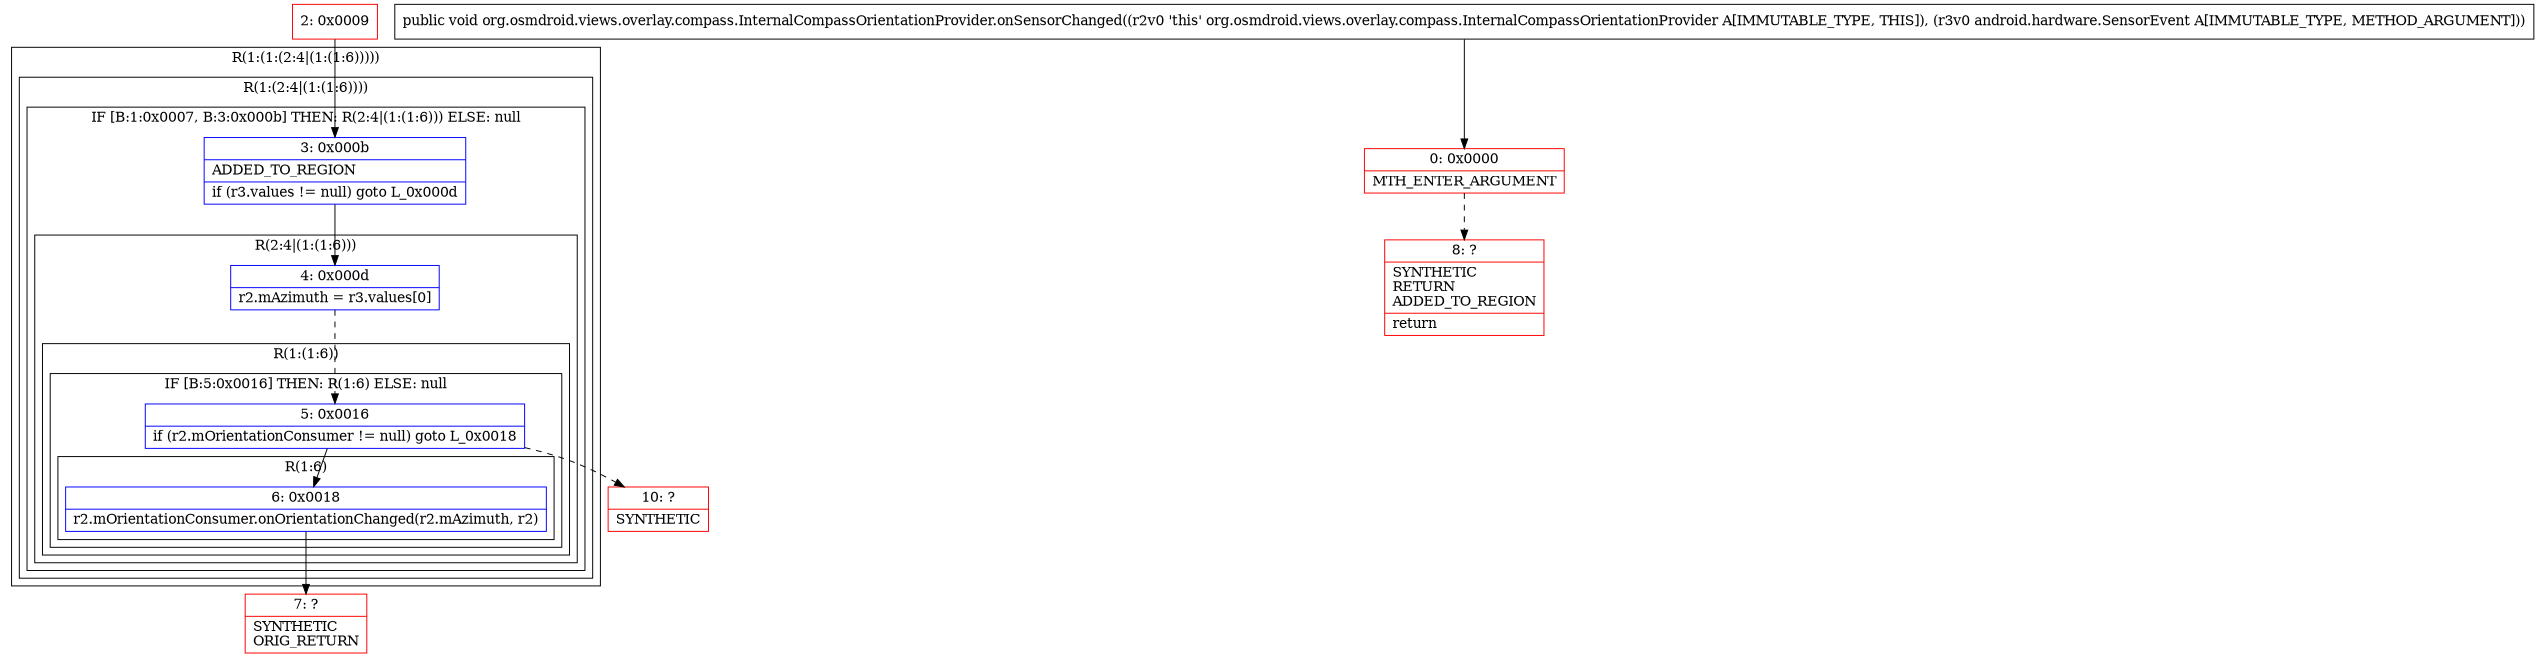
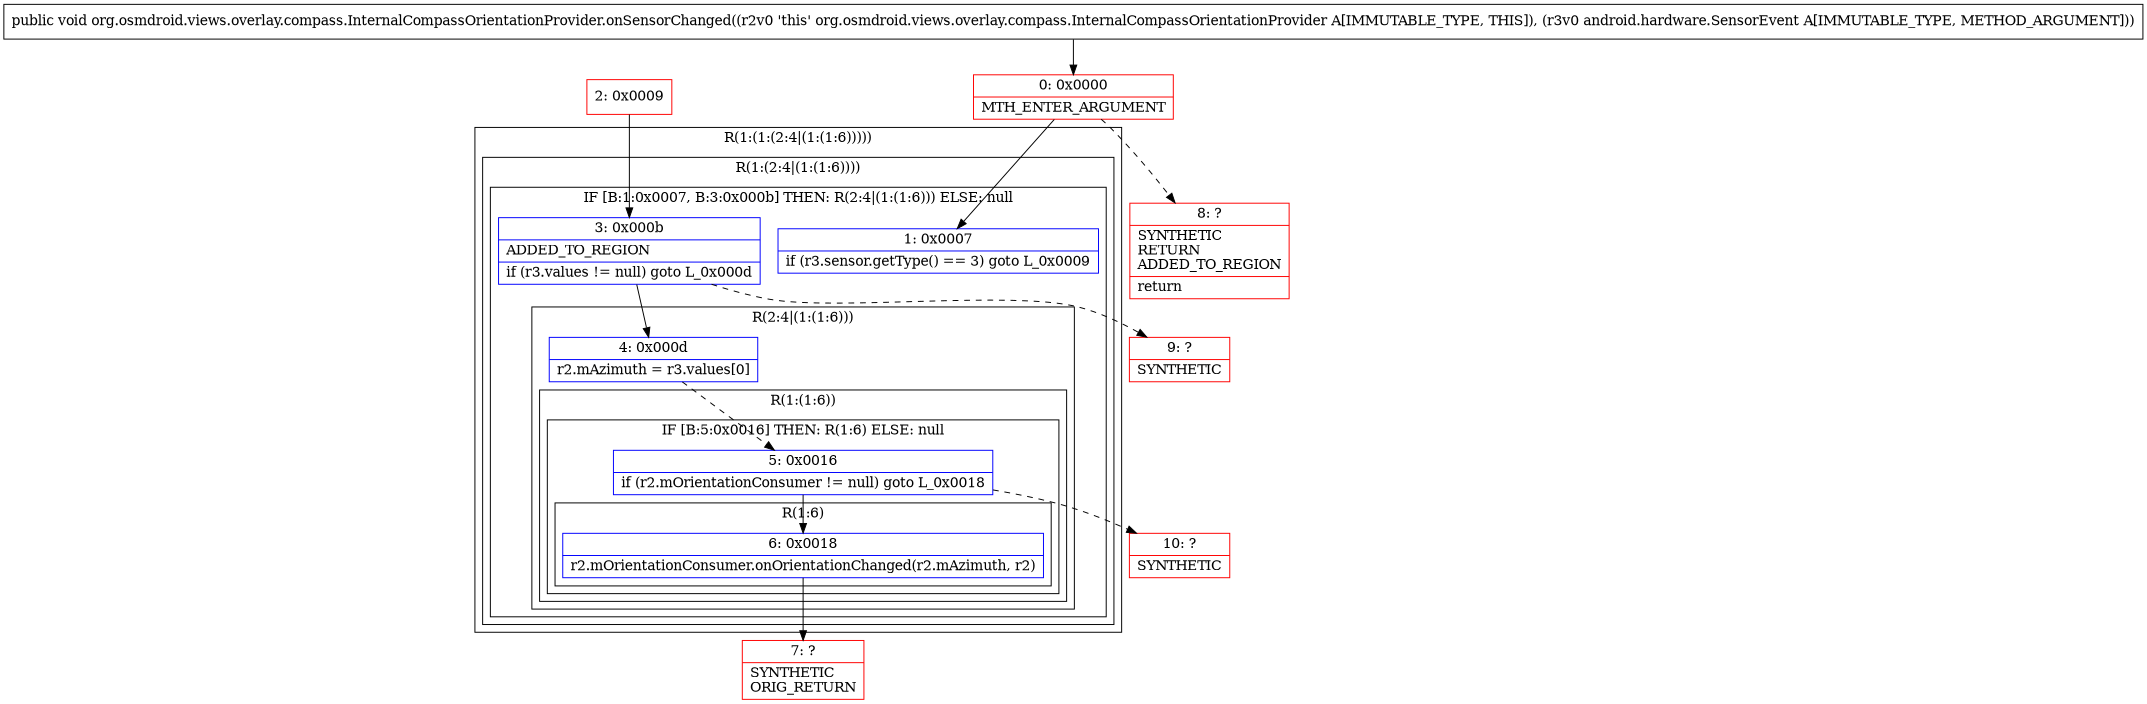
none -> (938, 251)
none -> (1180, 360)
